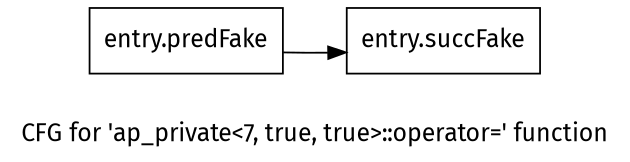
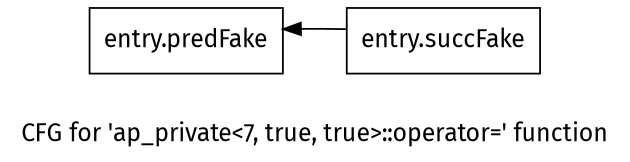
(306, 53) -> (324, 29)
